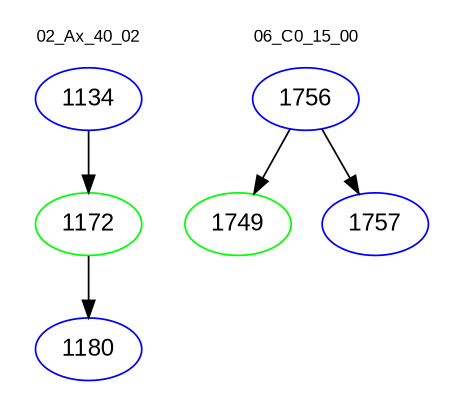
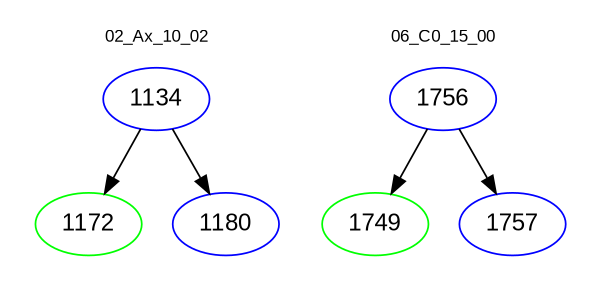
(89, 37) -> (157, 37)
(89, 278) -> (186, 153)
